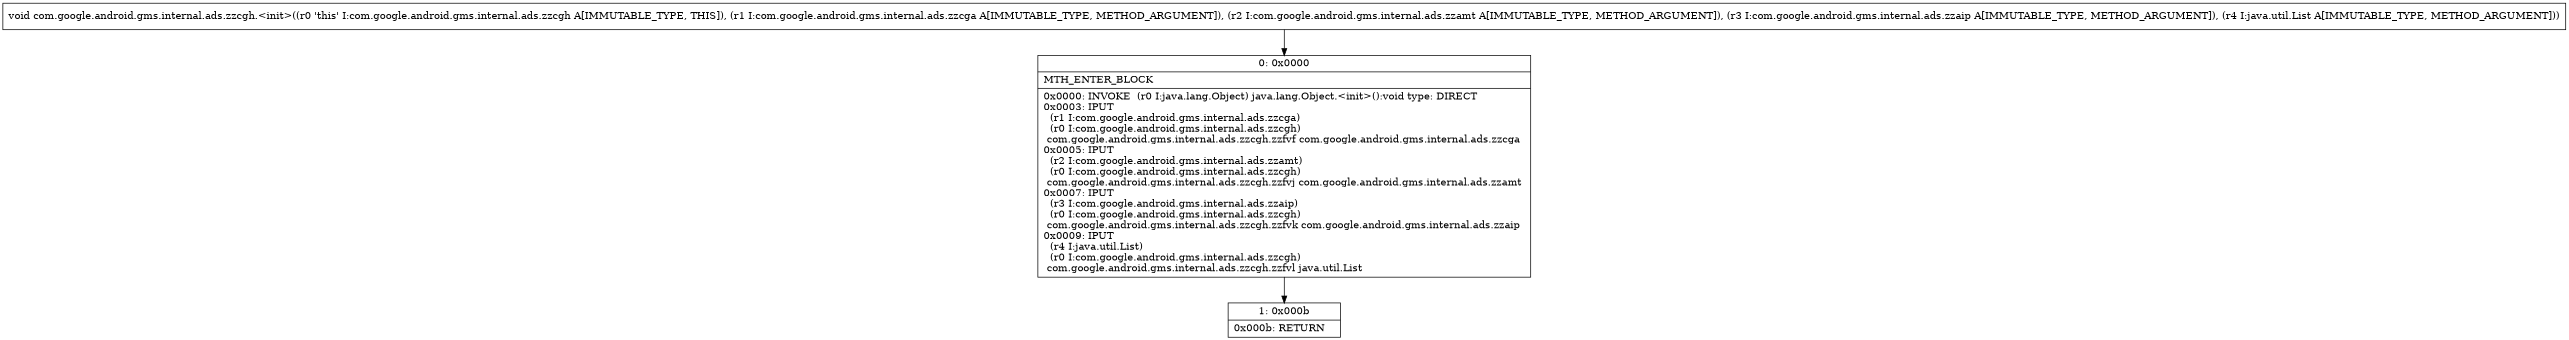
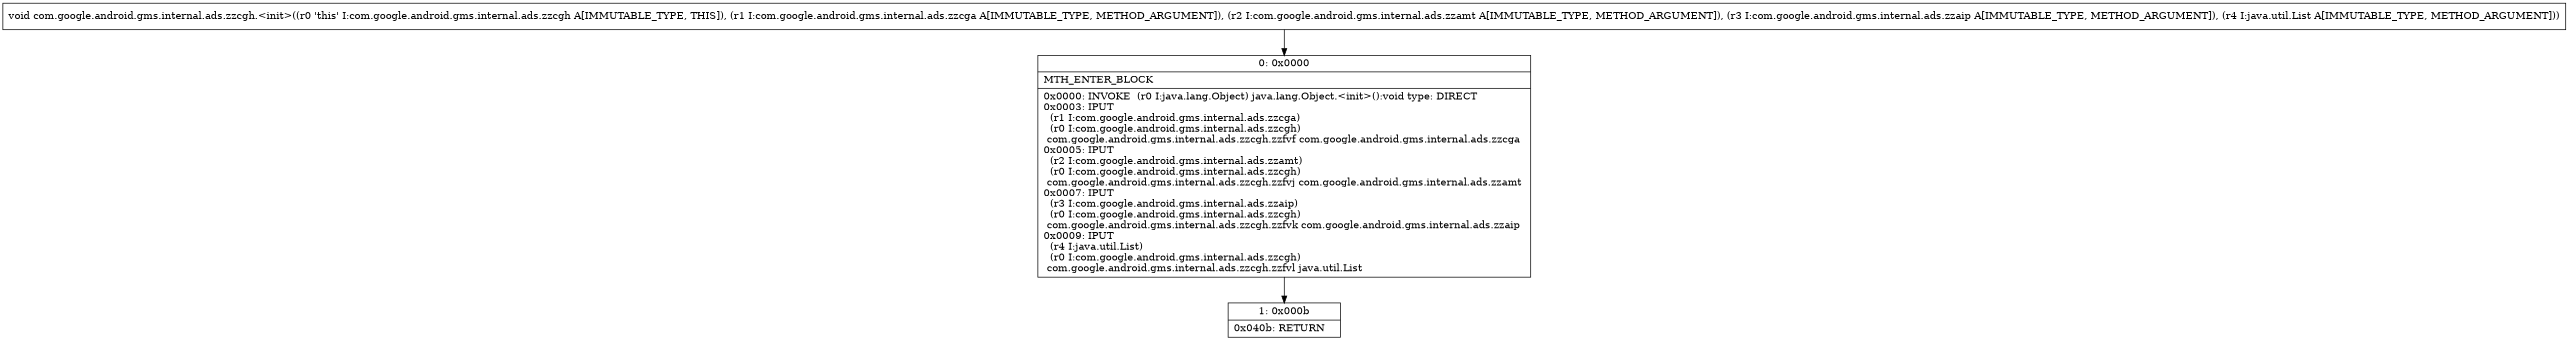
(1284, 328) -> (1284, 328)
